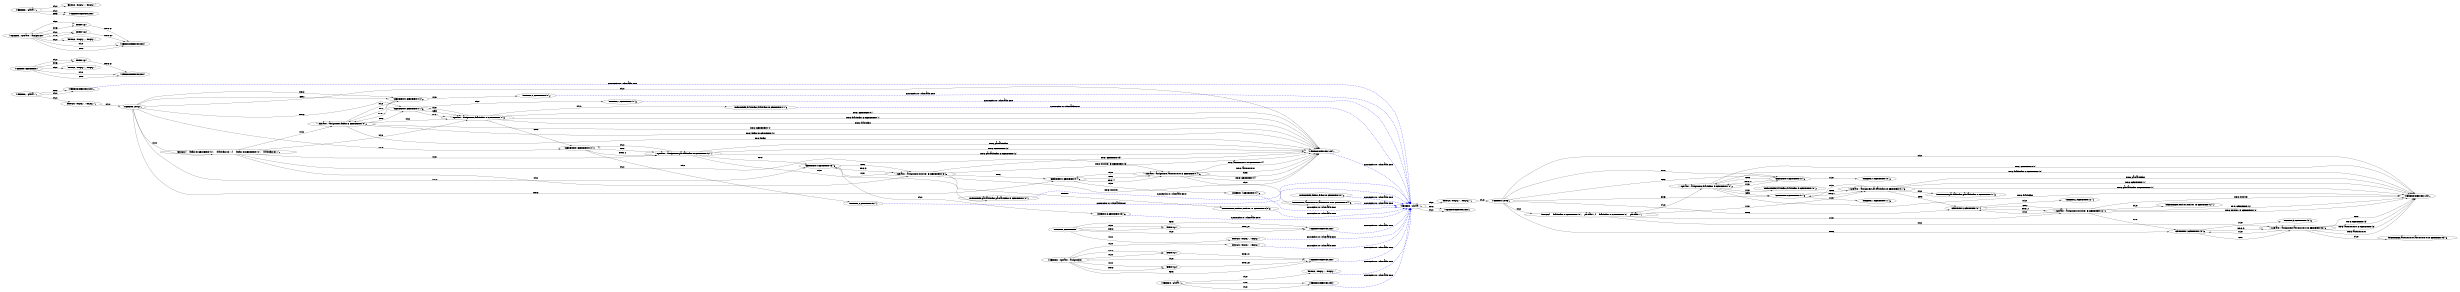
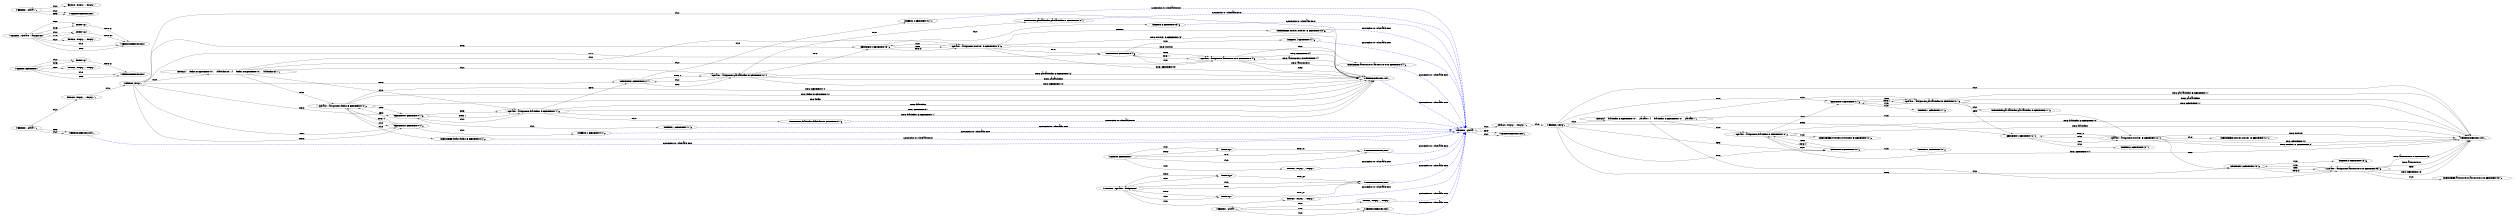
(408, 121) -> (386, 130)
